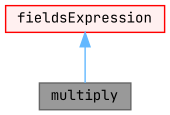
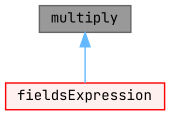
(85, 65) -> (85, 65)
